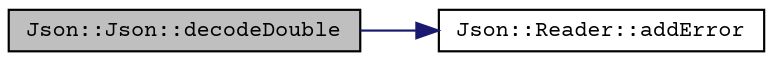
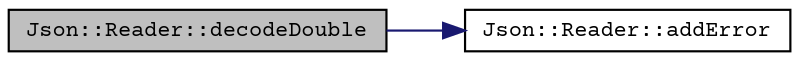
(184, 31) -> (198, 31)
